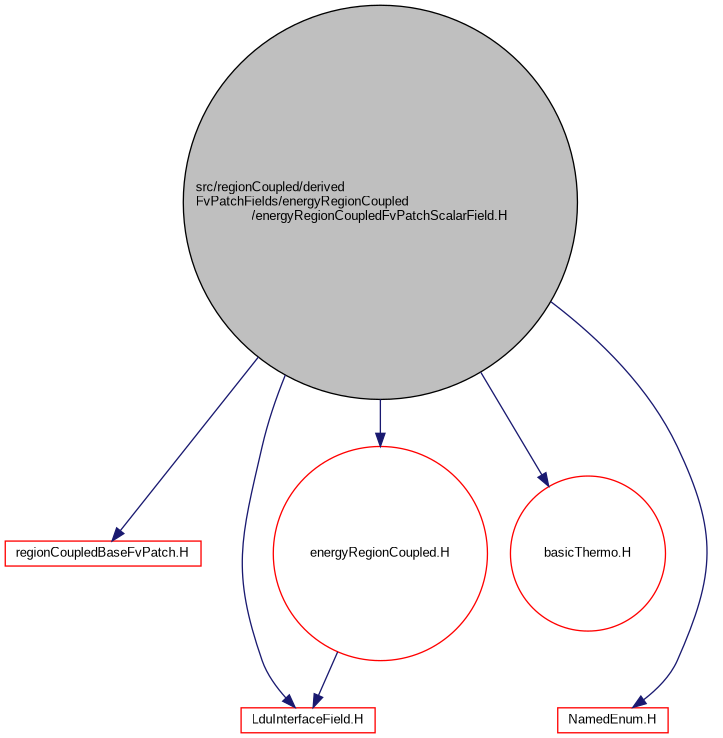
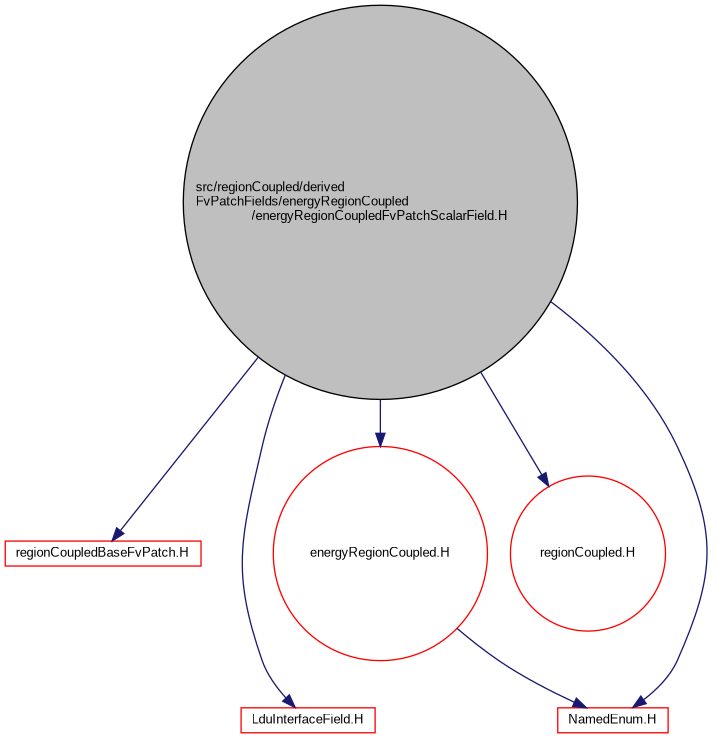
(588, 554) -> (588, 554)
(328, 674) -> (513, 670)
